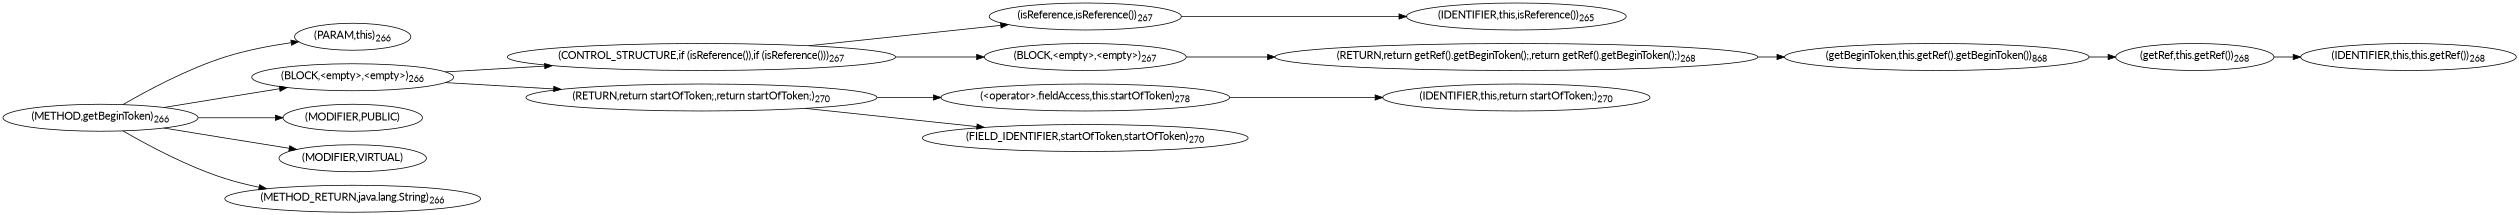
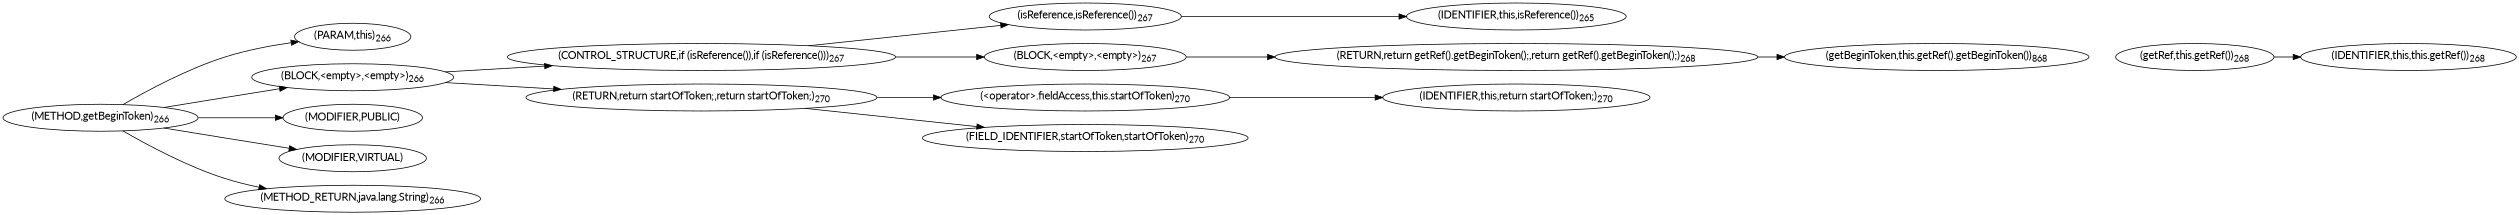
(2098, 57) -> none
(1182, 96) -> (1182, 96)
